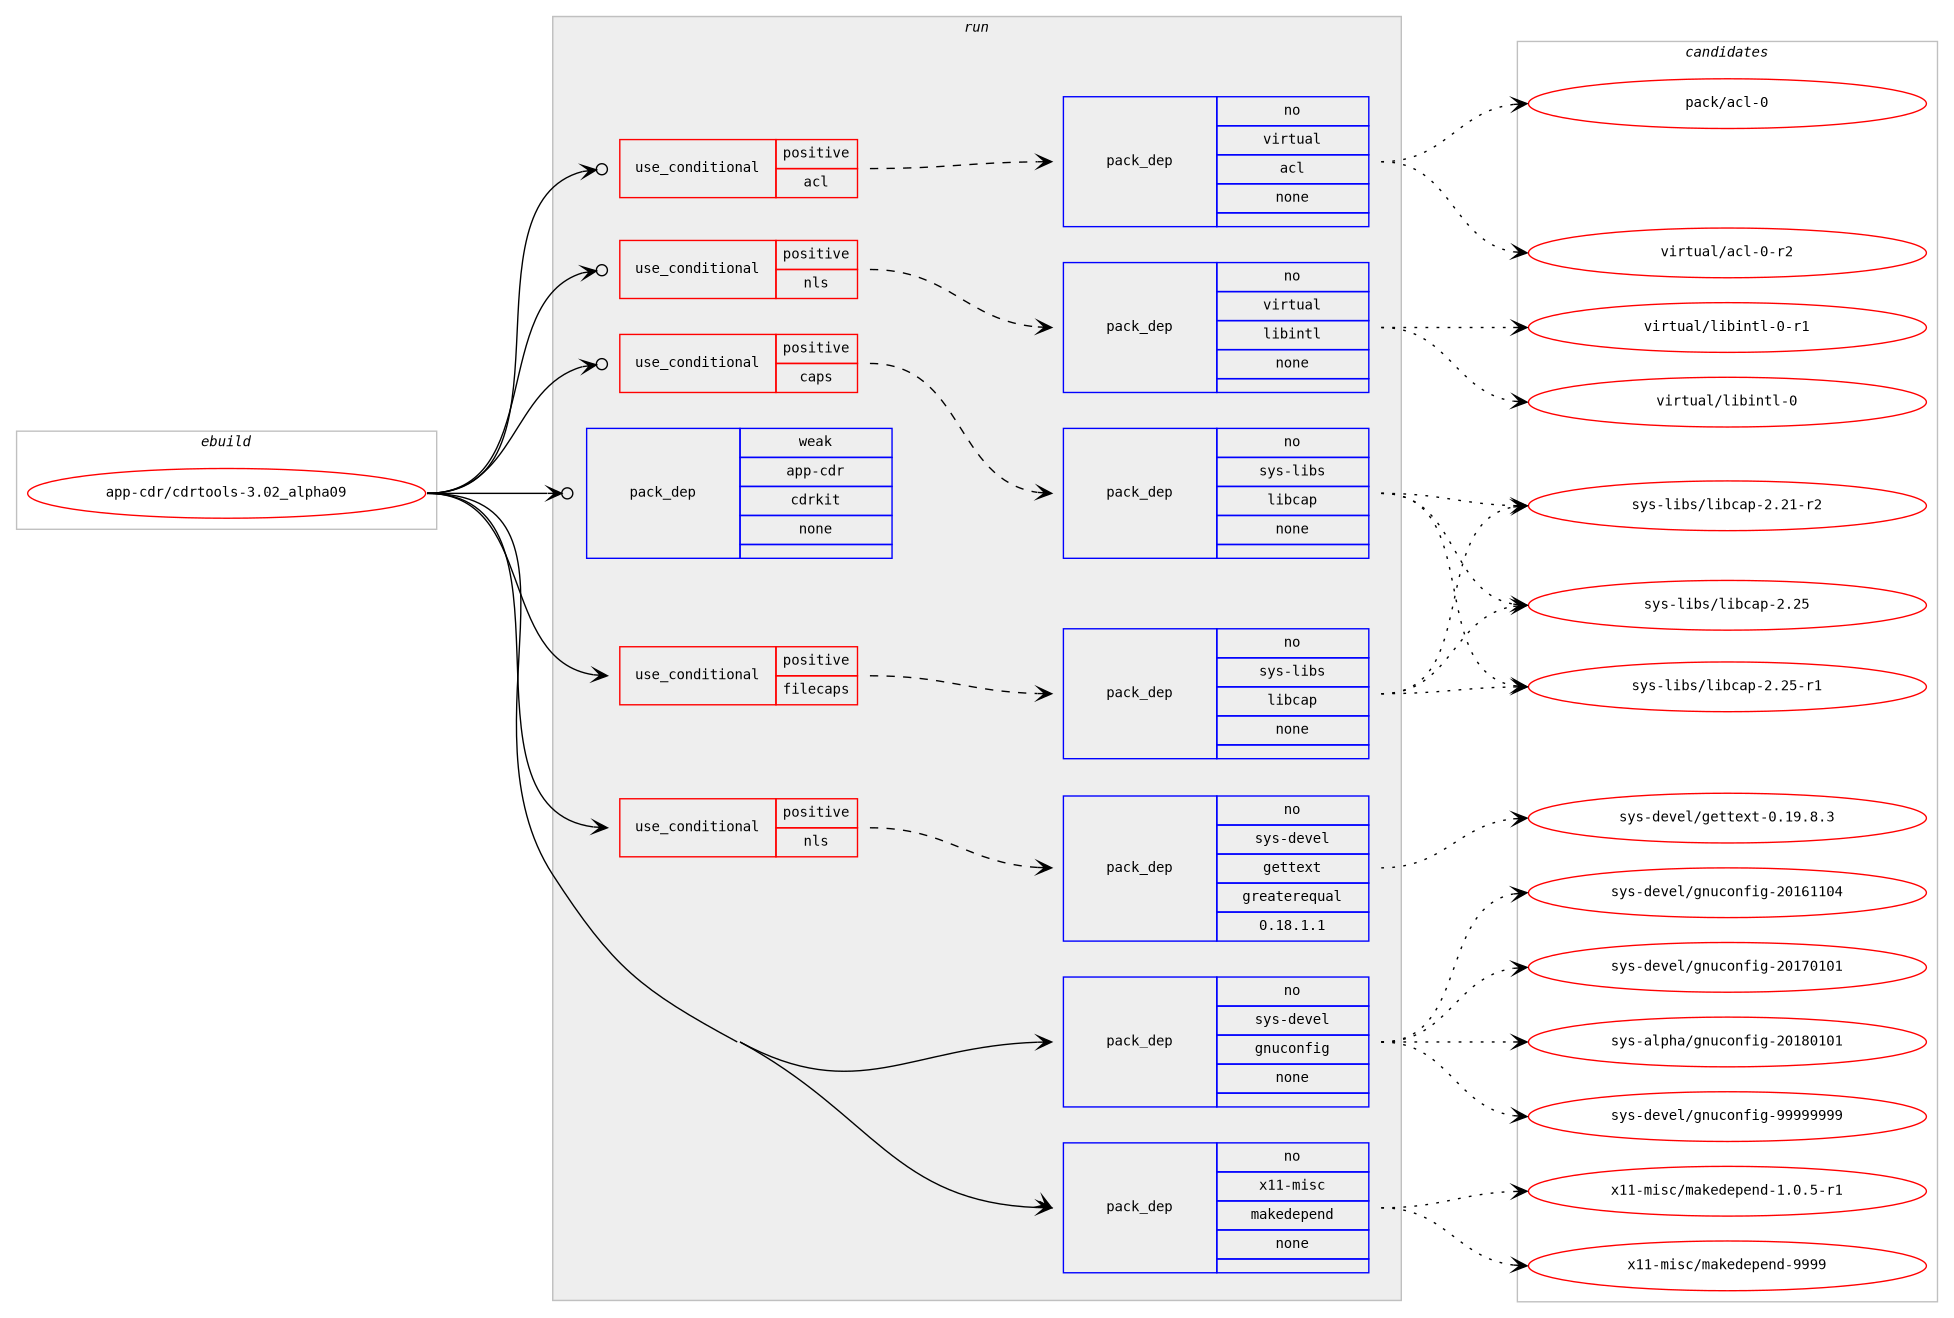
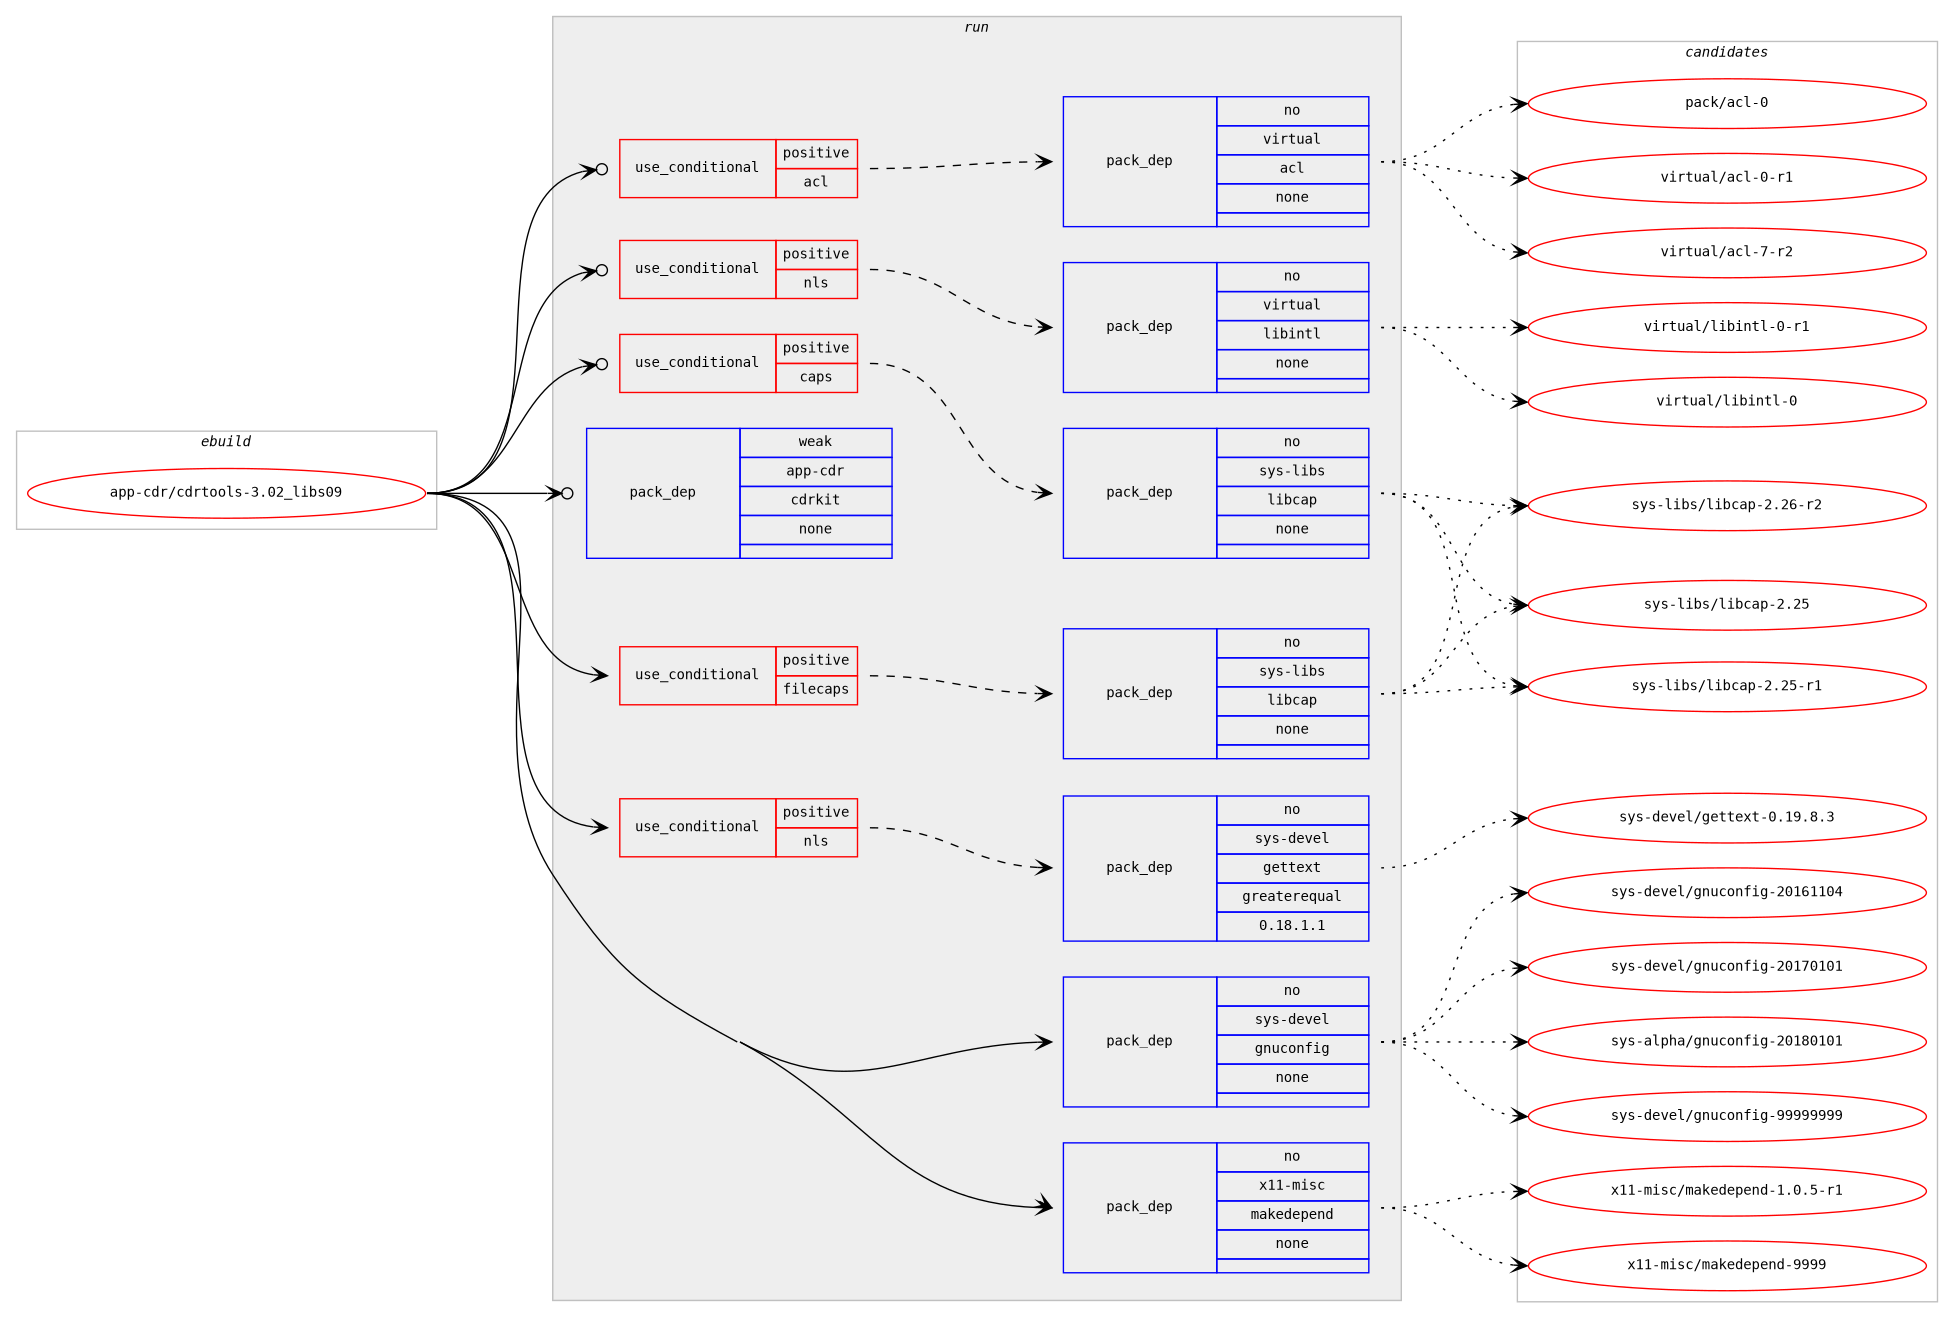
none -> (1727, 178)
(1727, 253) -> (1727, 253)
(227, 493) -> (227, 493)
(1727, 506) -> (1727, 506)
